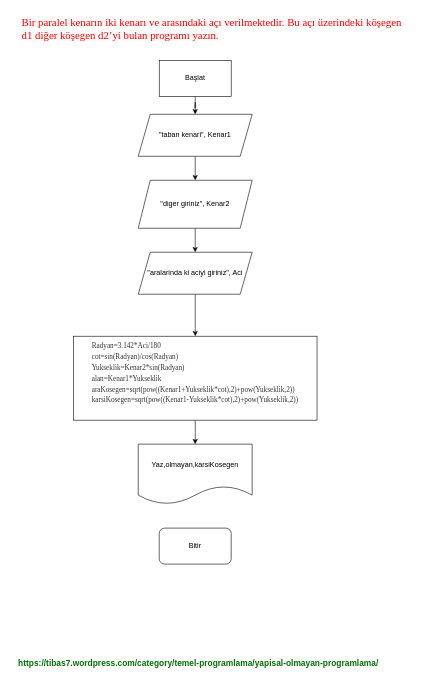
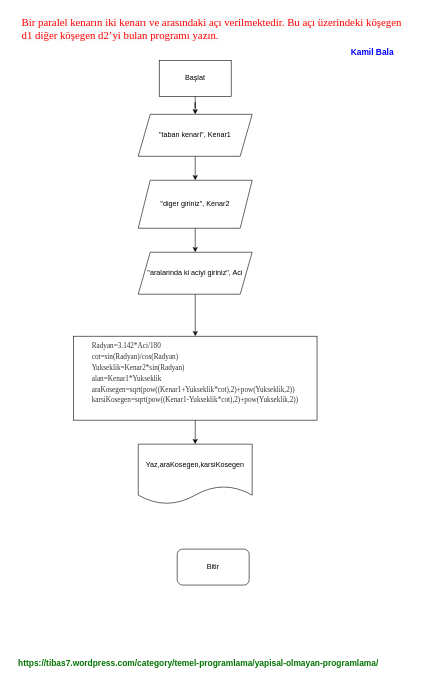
none -> (372, 57)
(195, 465) -> (195, 465)
(195, 546) -> (213, 567)
